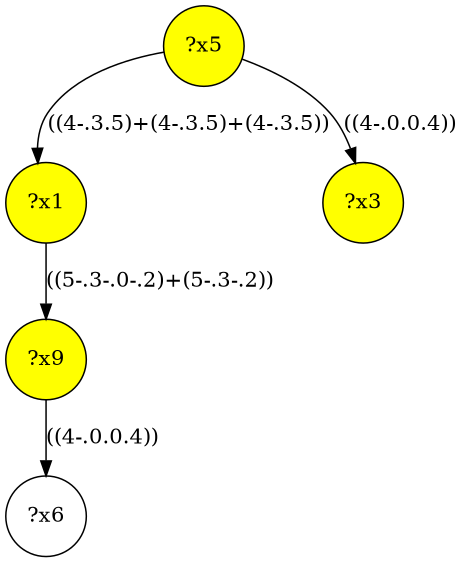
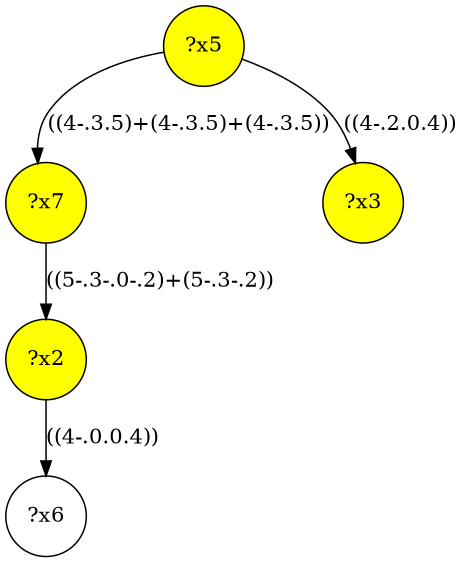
(401, 124) -> (401, 124)
(46, 203) -> (46, 203)
(46, 360) -> (46, 360)
